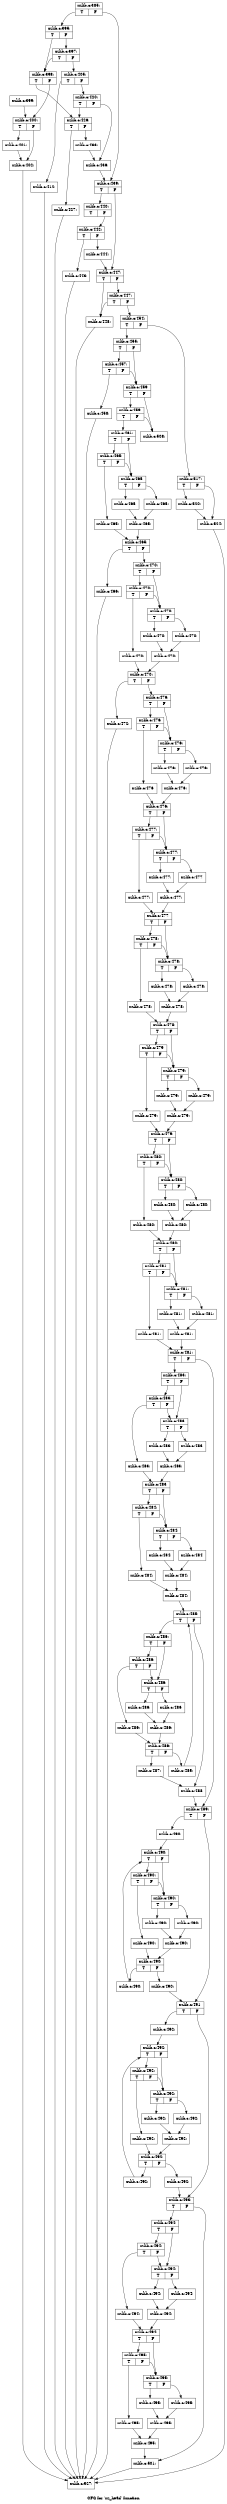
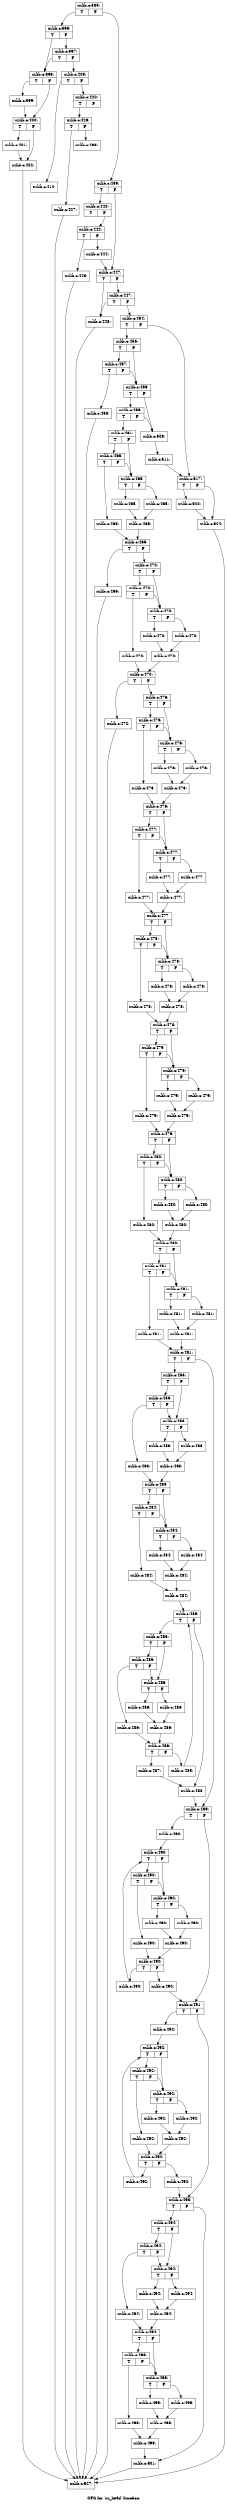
(53, 99) -> (24, 86)
(97, 166) -> none
none -> (159, 460)
(44, 1340) -> none
